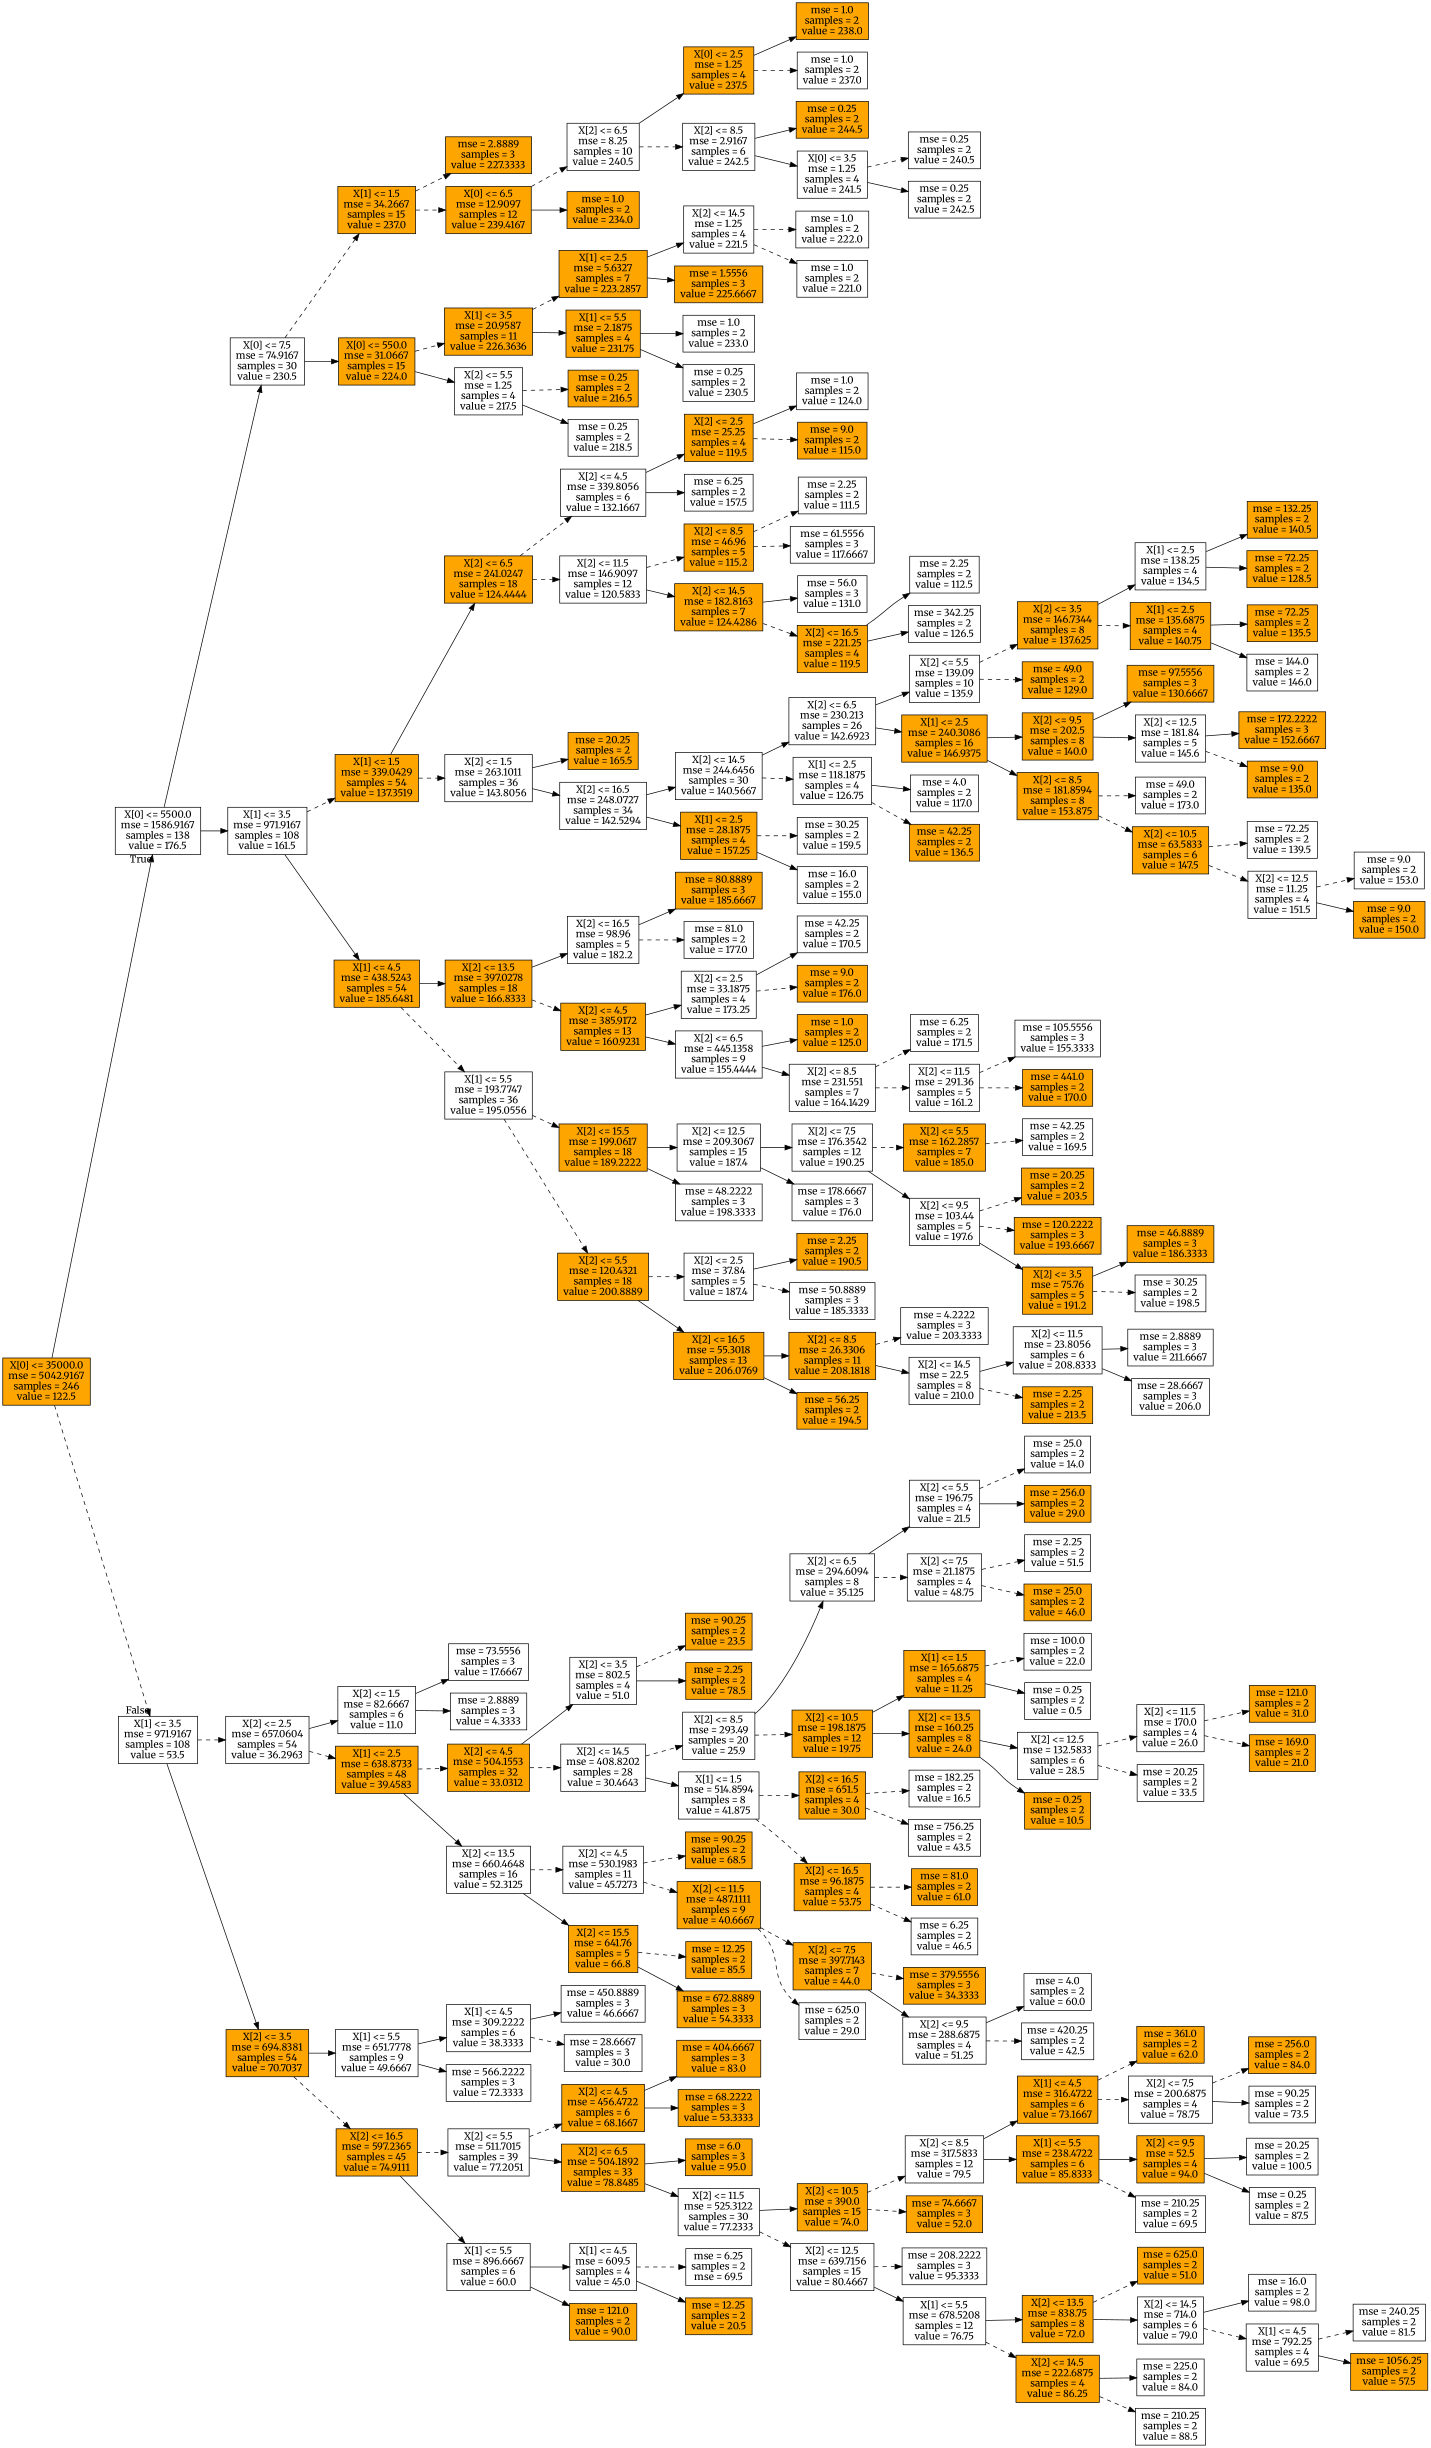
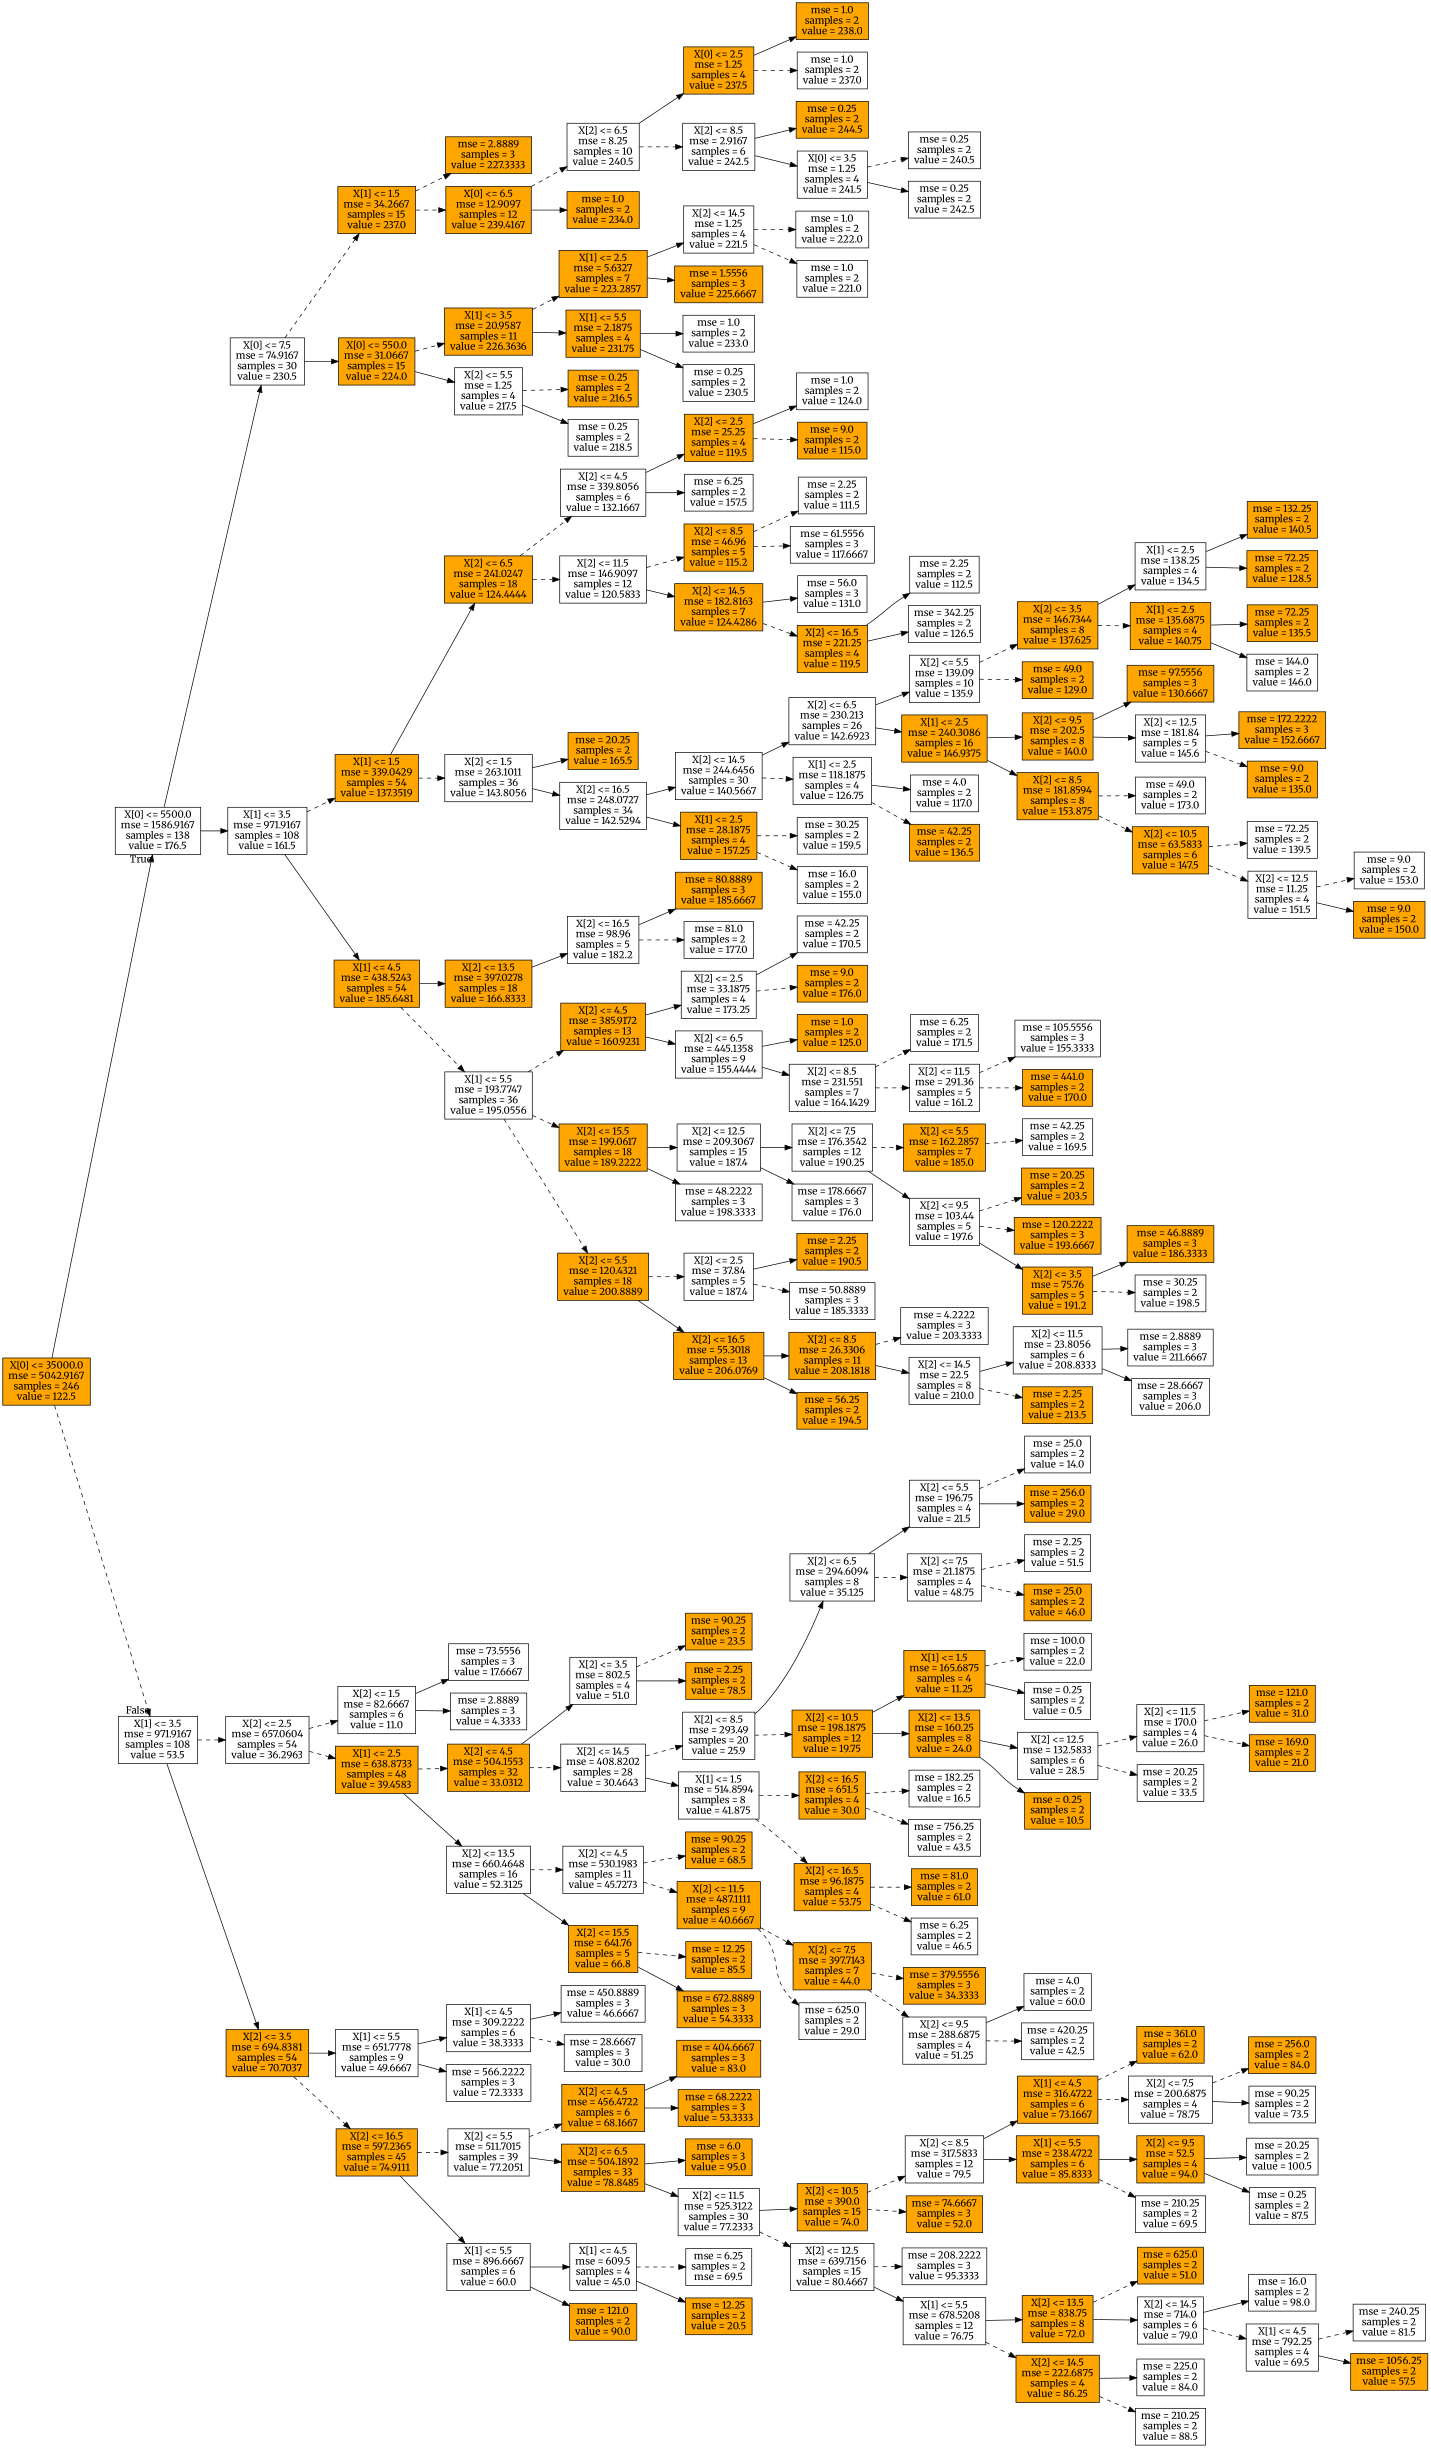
(774, 860) -> (774, 860)
(543, 1004) -> (543, 1063)
(320, 1726) -> (320, 1726)
(886, 2002) -> (886, 2002)
